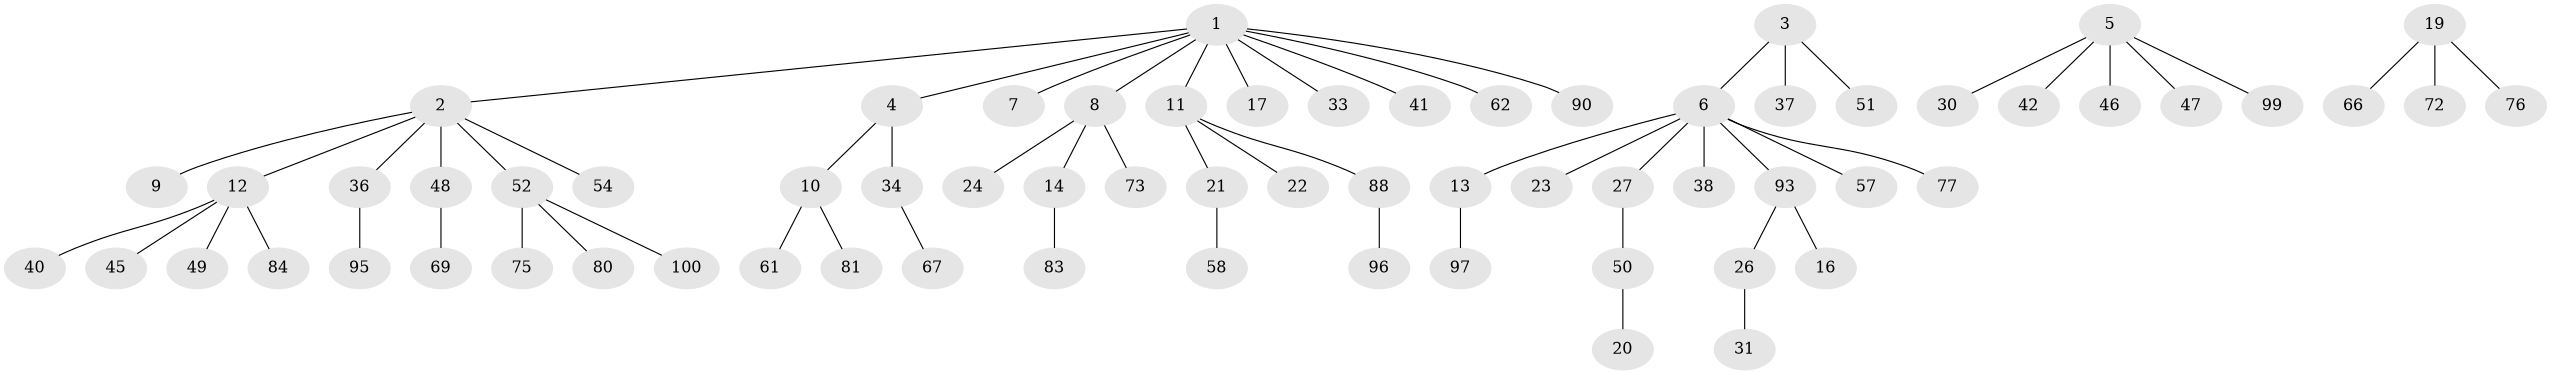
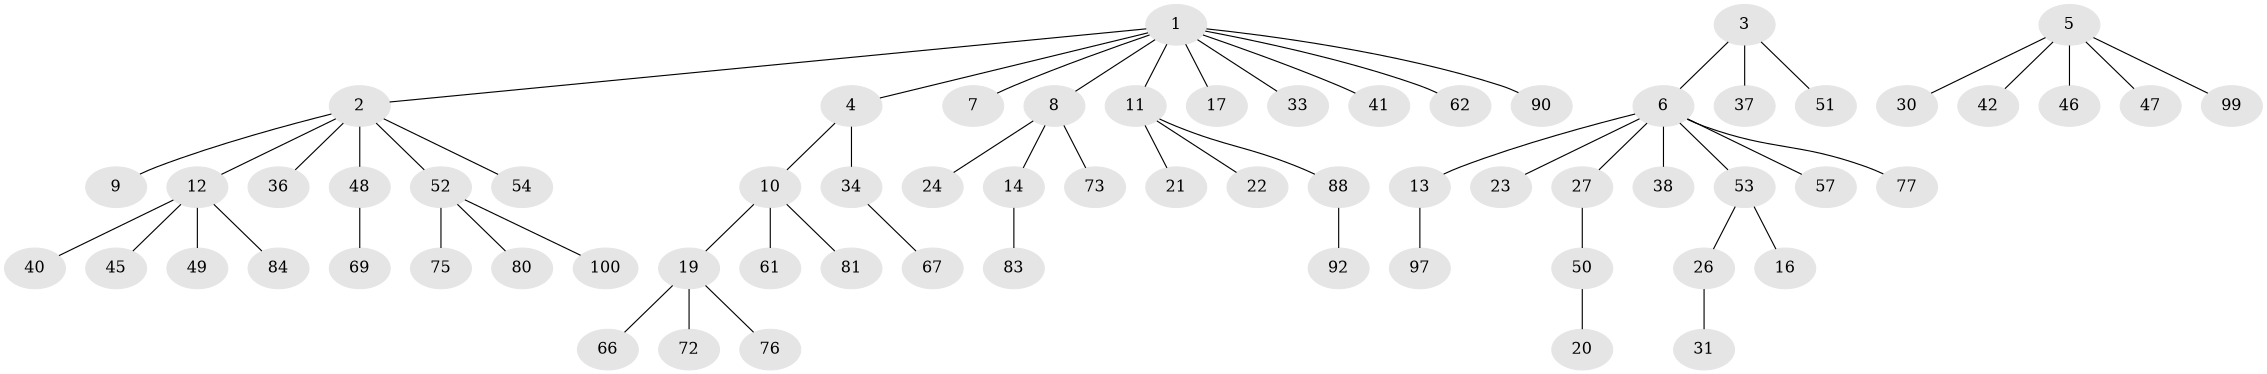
(1785, 187) -> (1745, 187)
none -> (730, 228)
(360, 268) -> none
(1217, 268) -> none
(1379, 268) -> (1339, 268)
